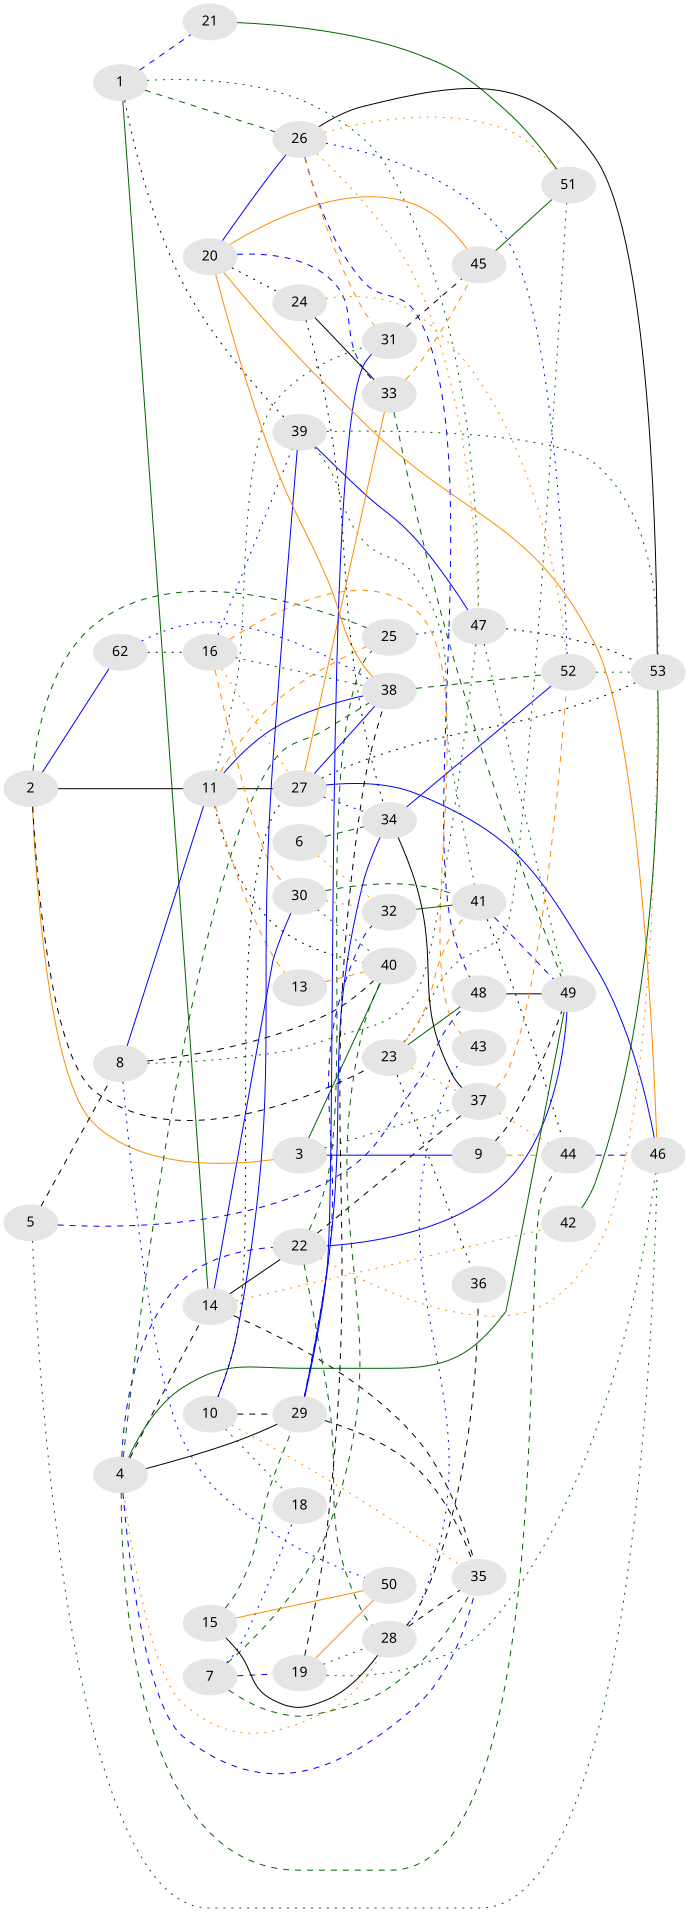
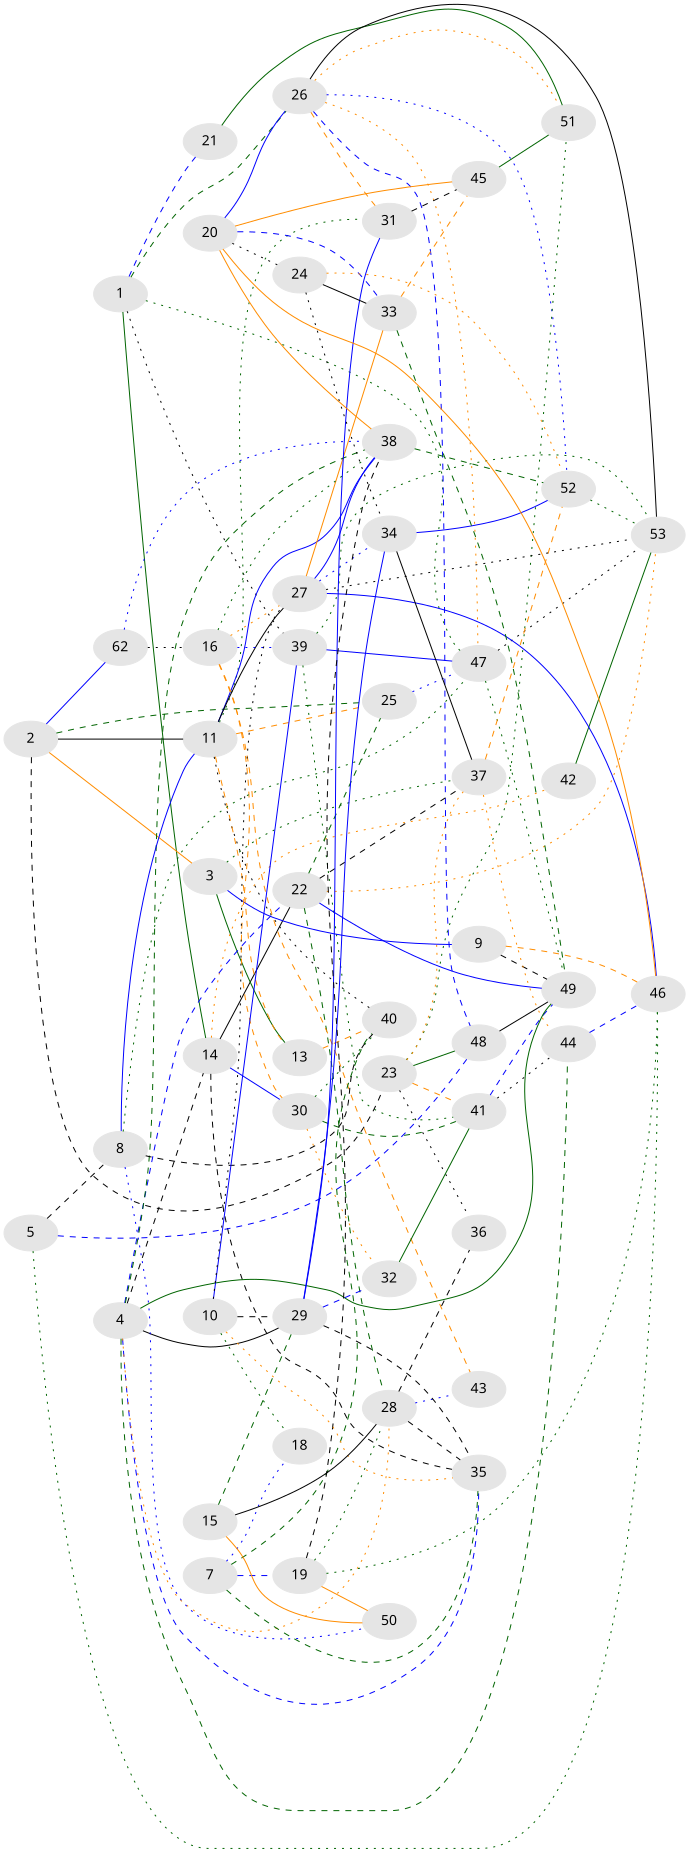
(300, 842) -> none
(348, 1053) -> (234, 945)
(520, 1155) -> (574, 957)
